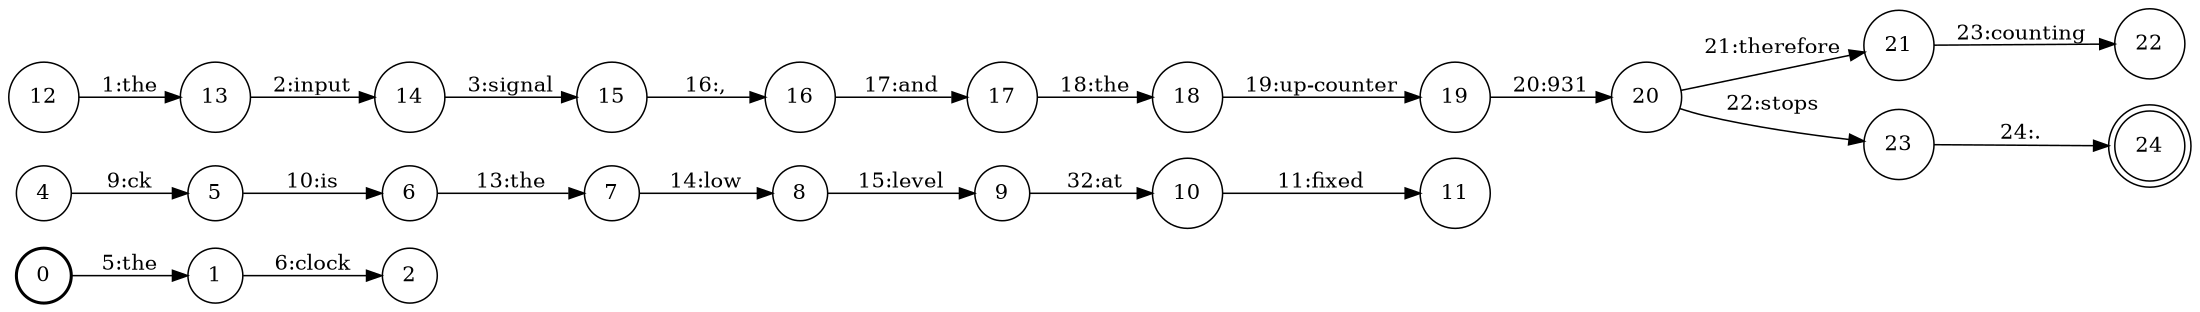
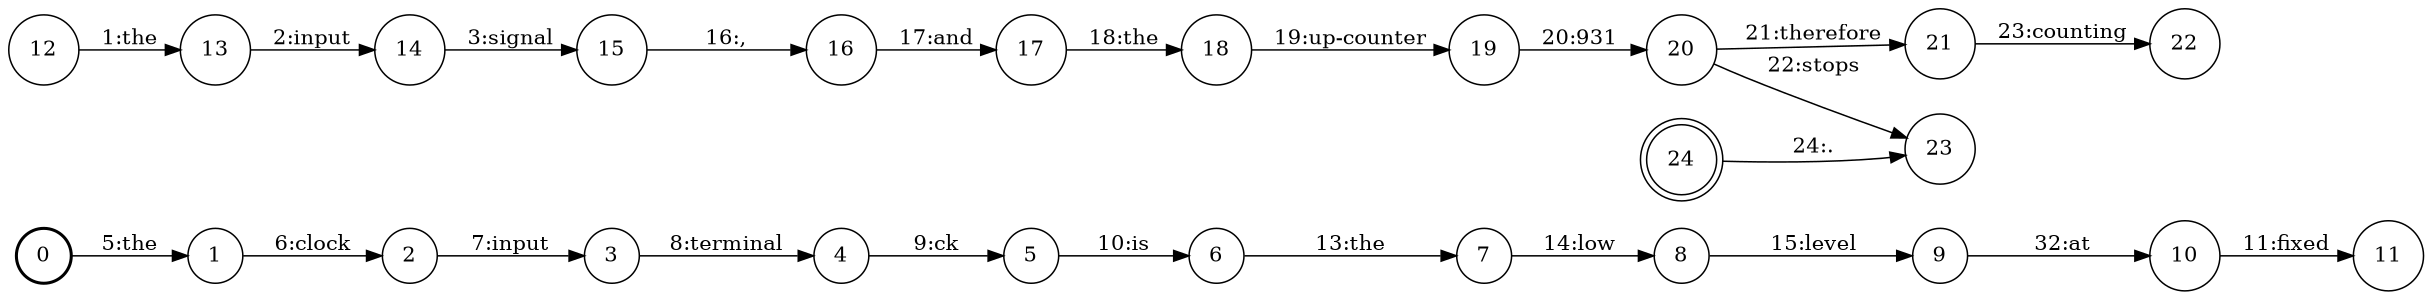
(2014, 145) -> (1807, 162)
none -> (612, 256)
